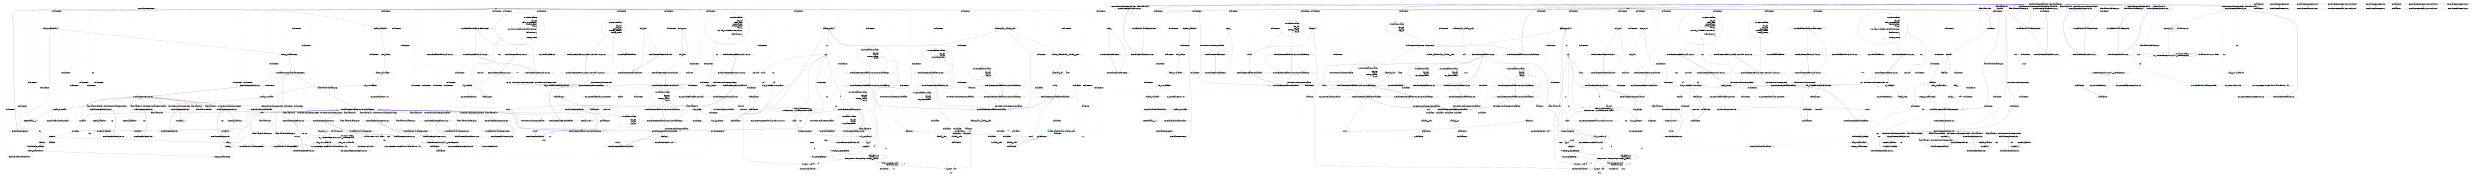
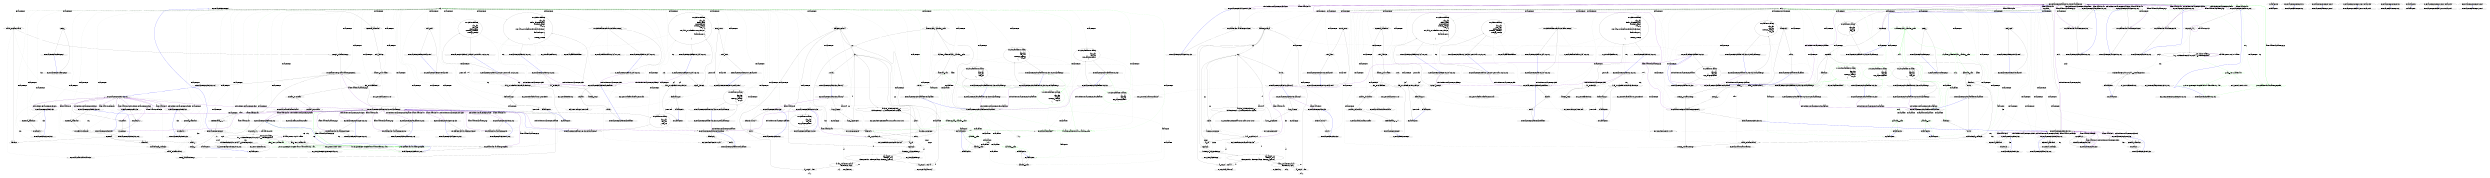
(963, 133) -> (981, 140)
